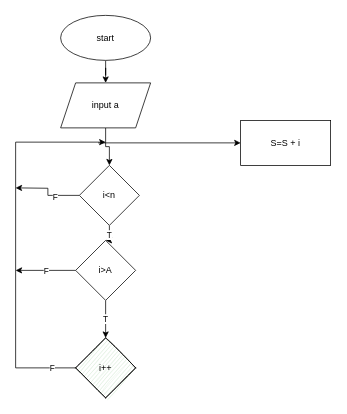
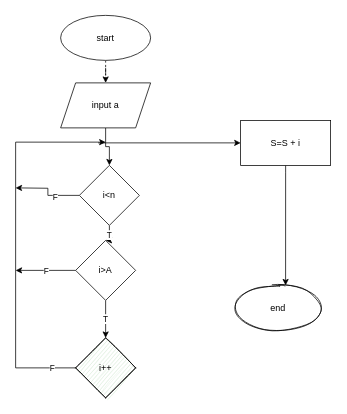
(105, 74) -> (105, 74)
none -> (285, 223)
none -> (278, 308)
